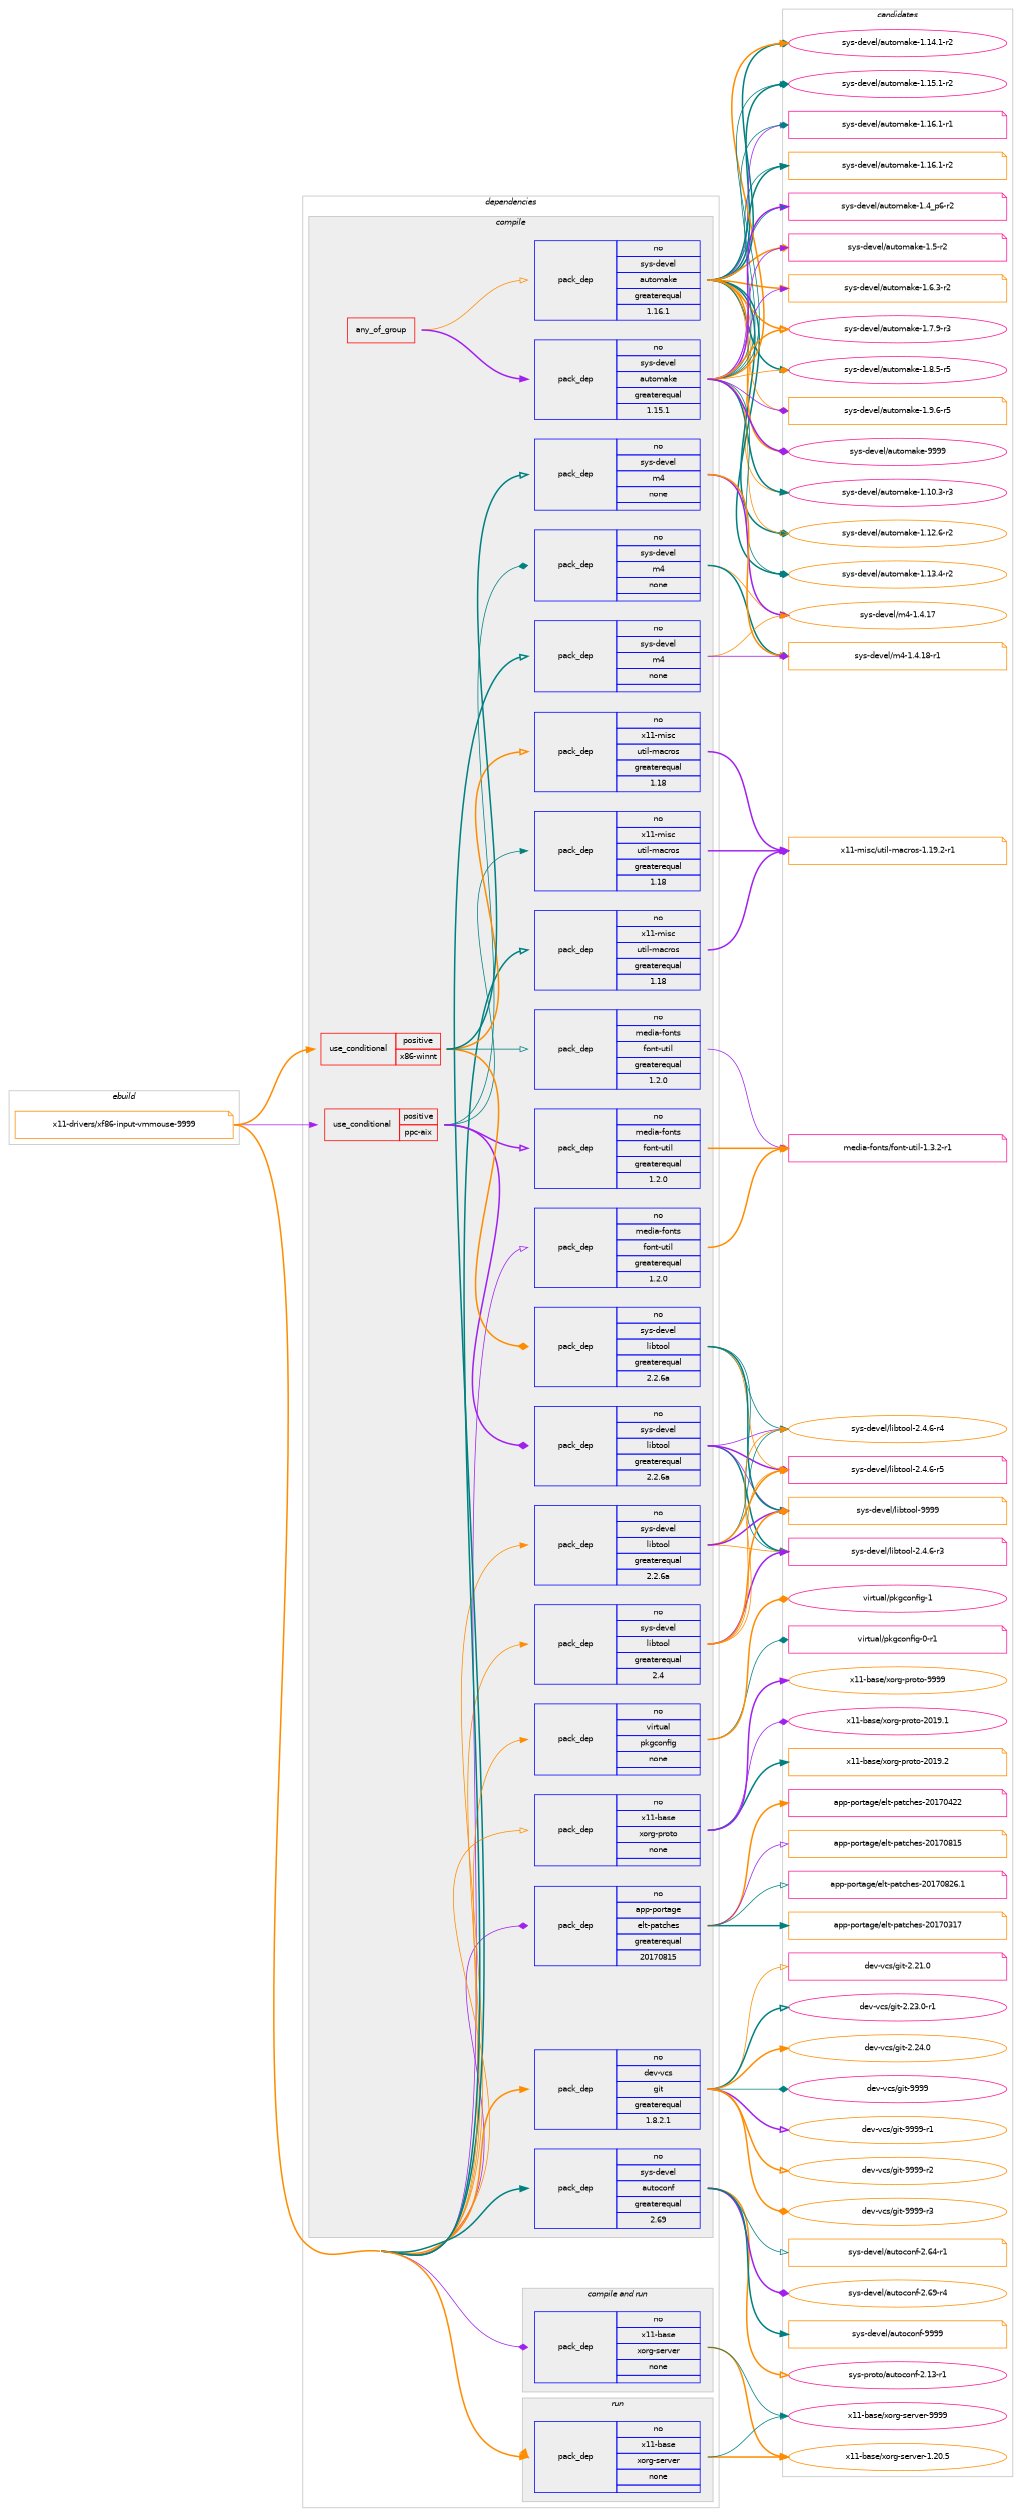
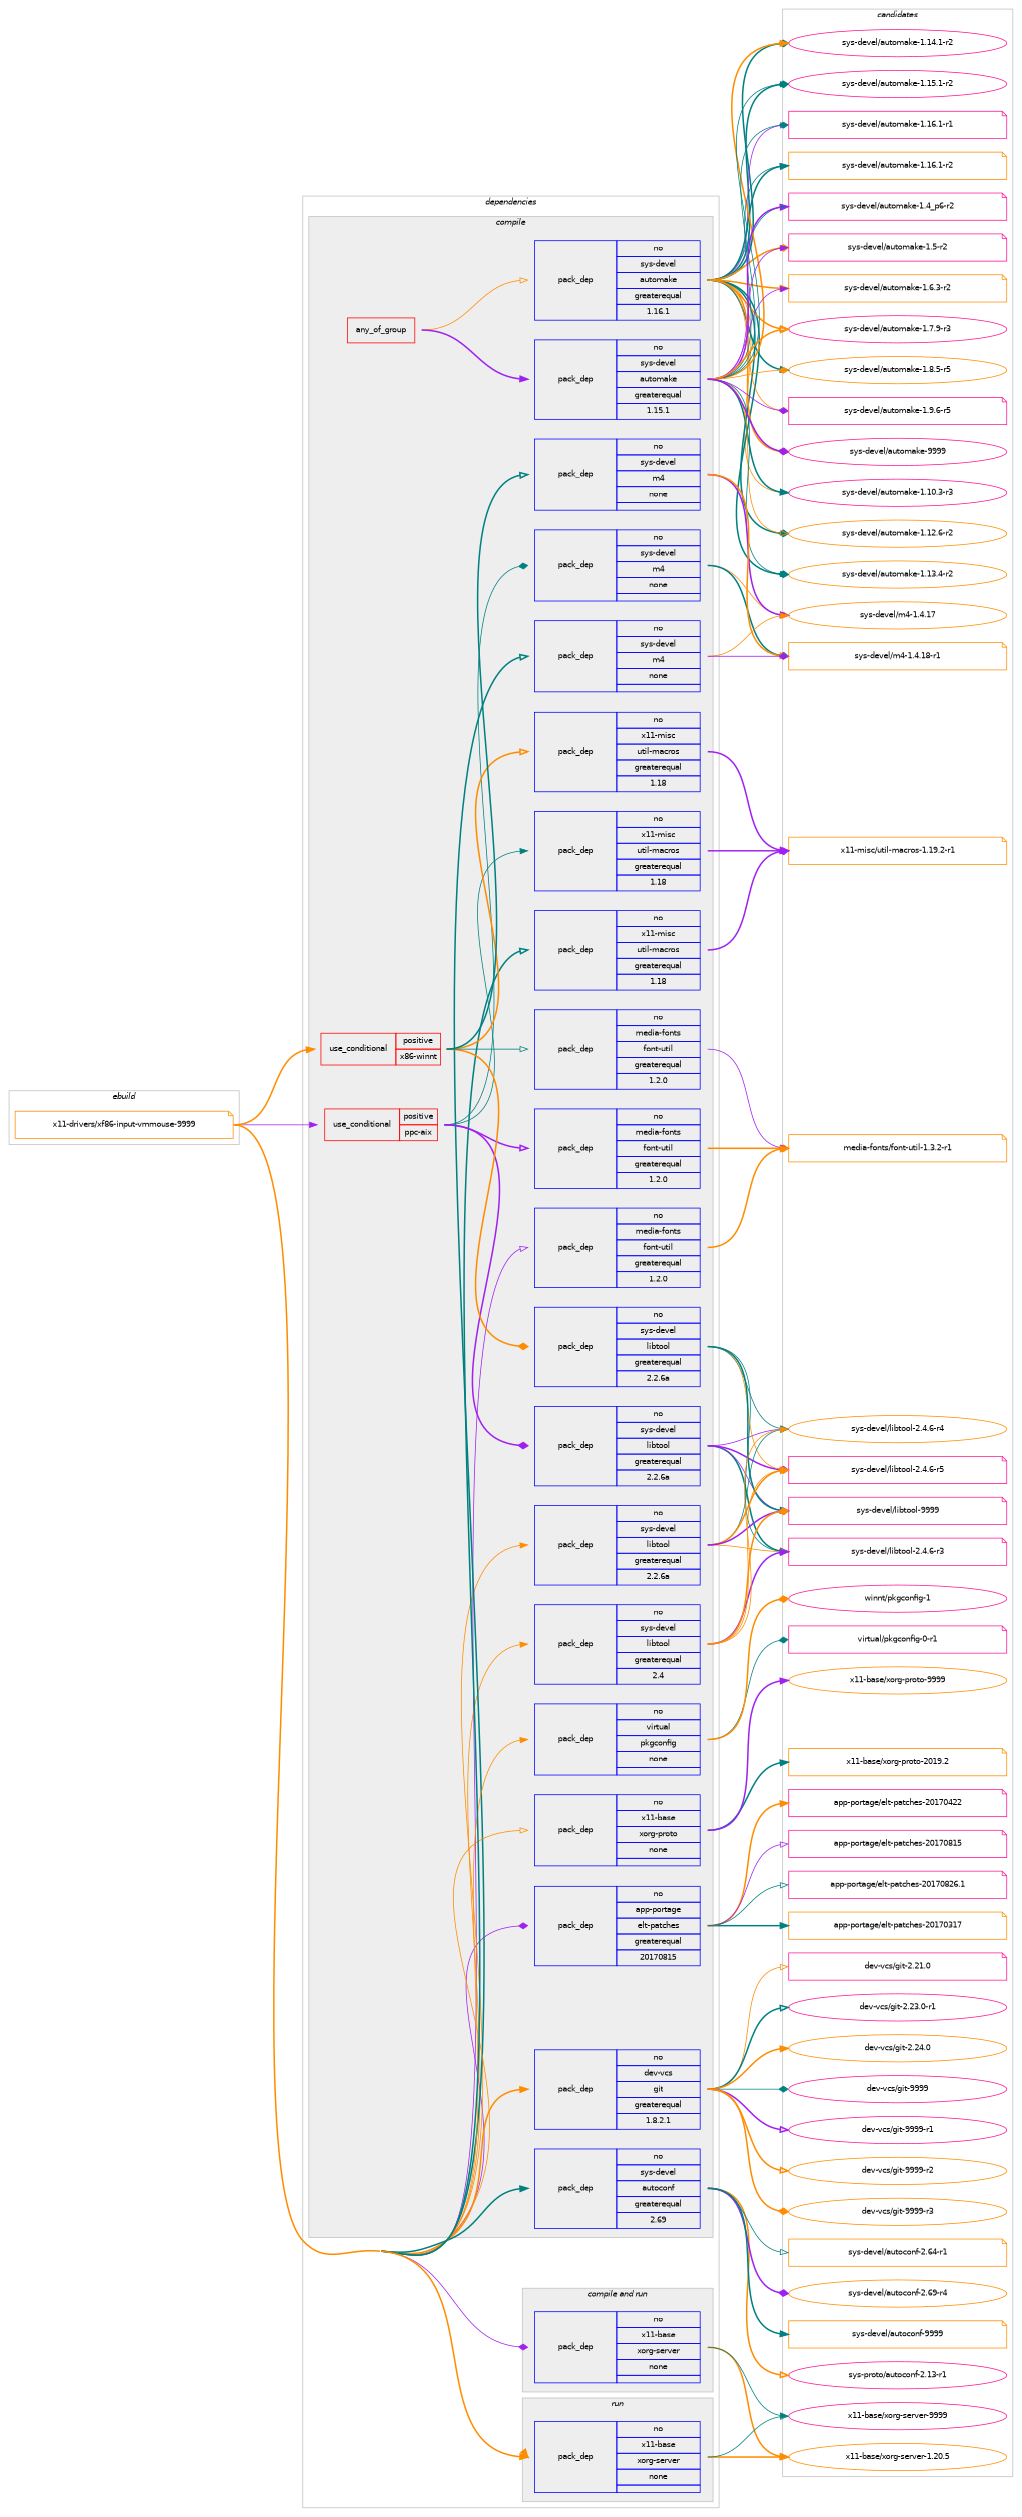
(898, 370) -> (898, 370)
(898, 411) -> (898, 411)
(898, 1148) -> (898, 1148)
(898, 1511) -> (898, 1511)
(898, 1599) -> (898, 1599)
(898, 1721) -> none
(898, 1844) -> (898, 1844)
(898, 2130) -> (898, 2130)
